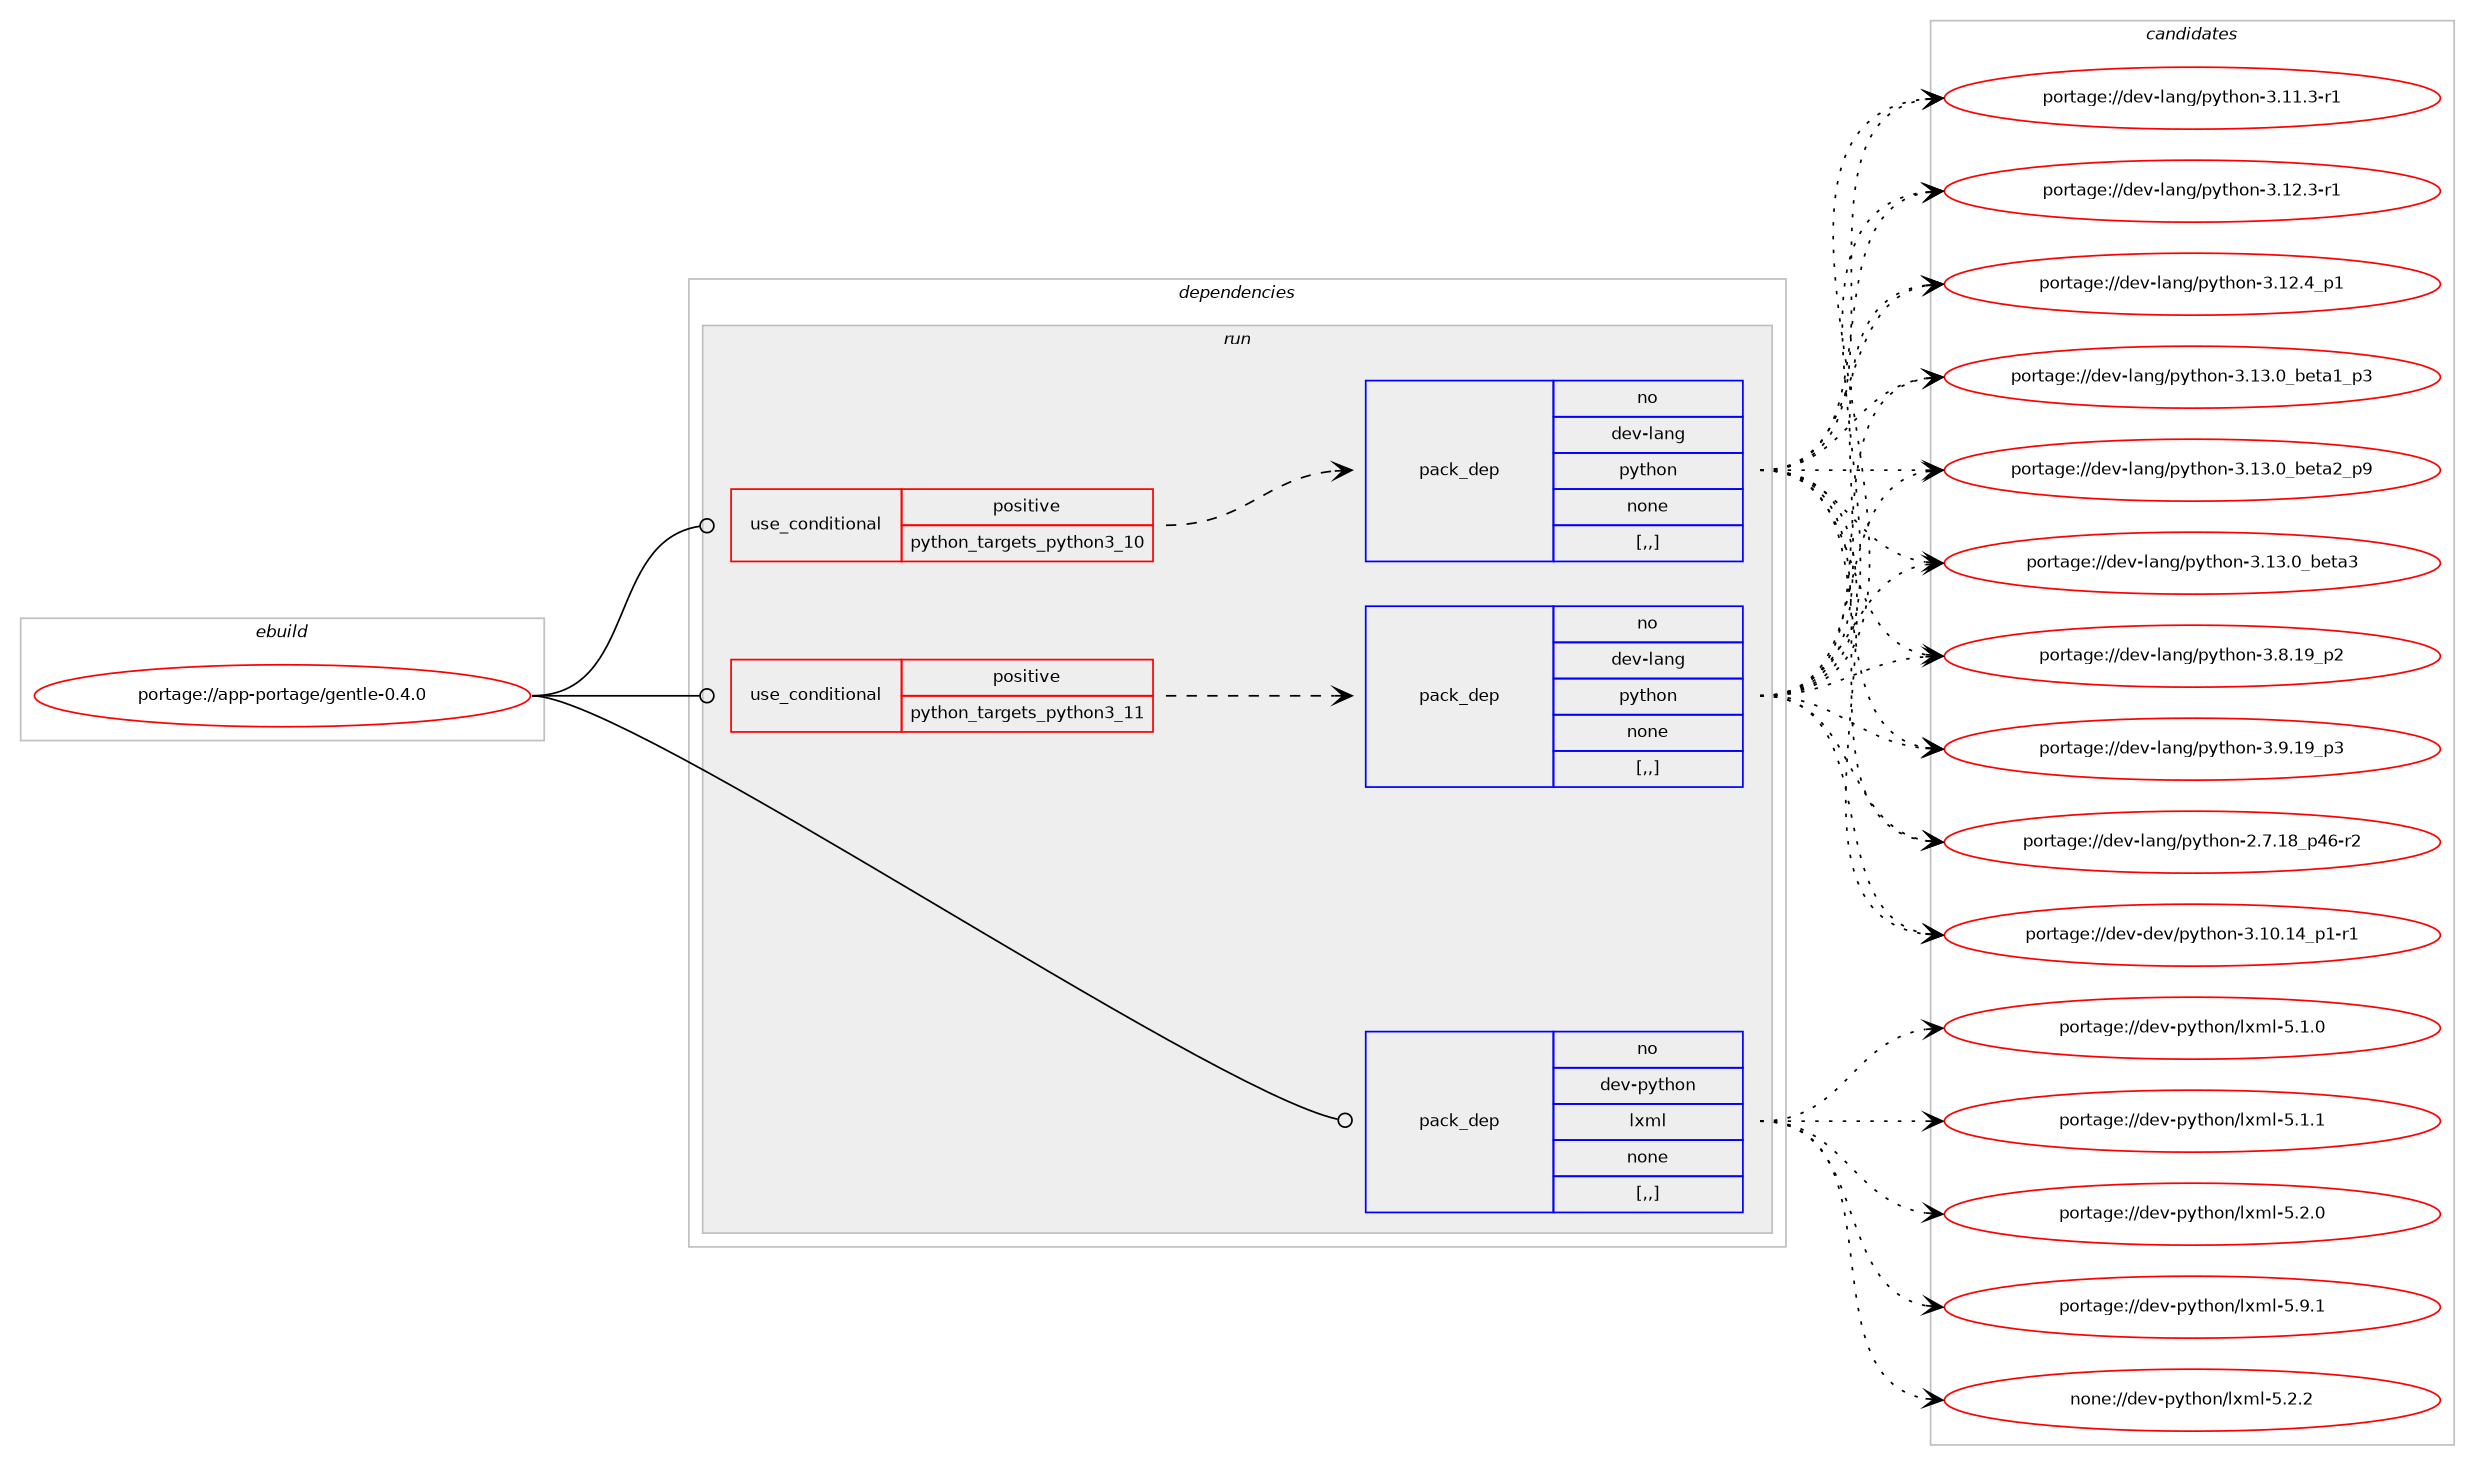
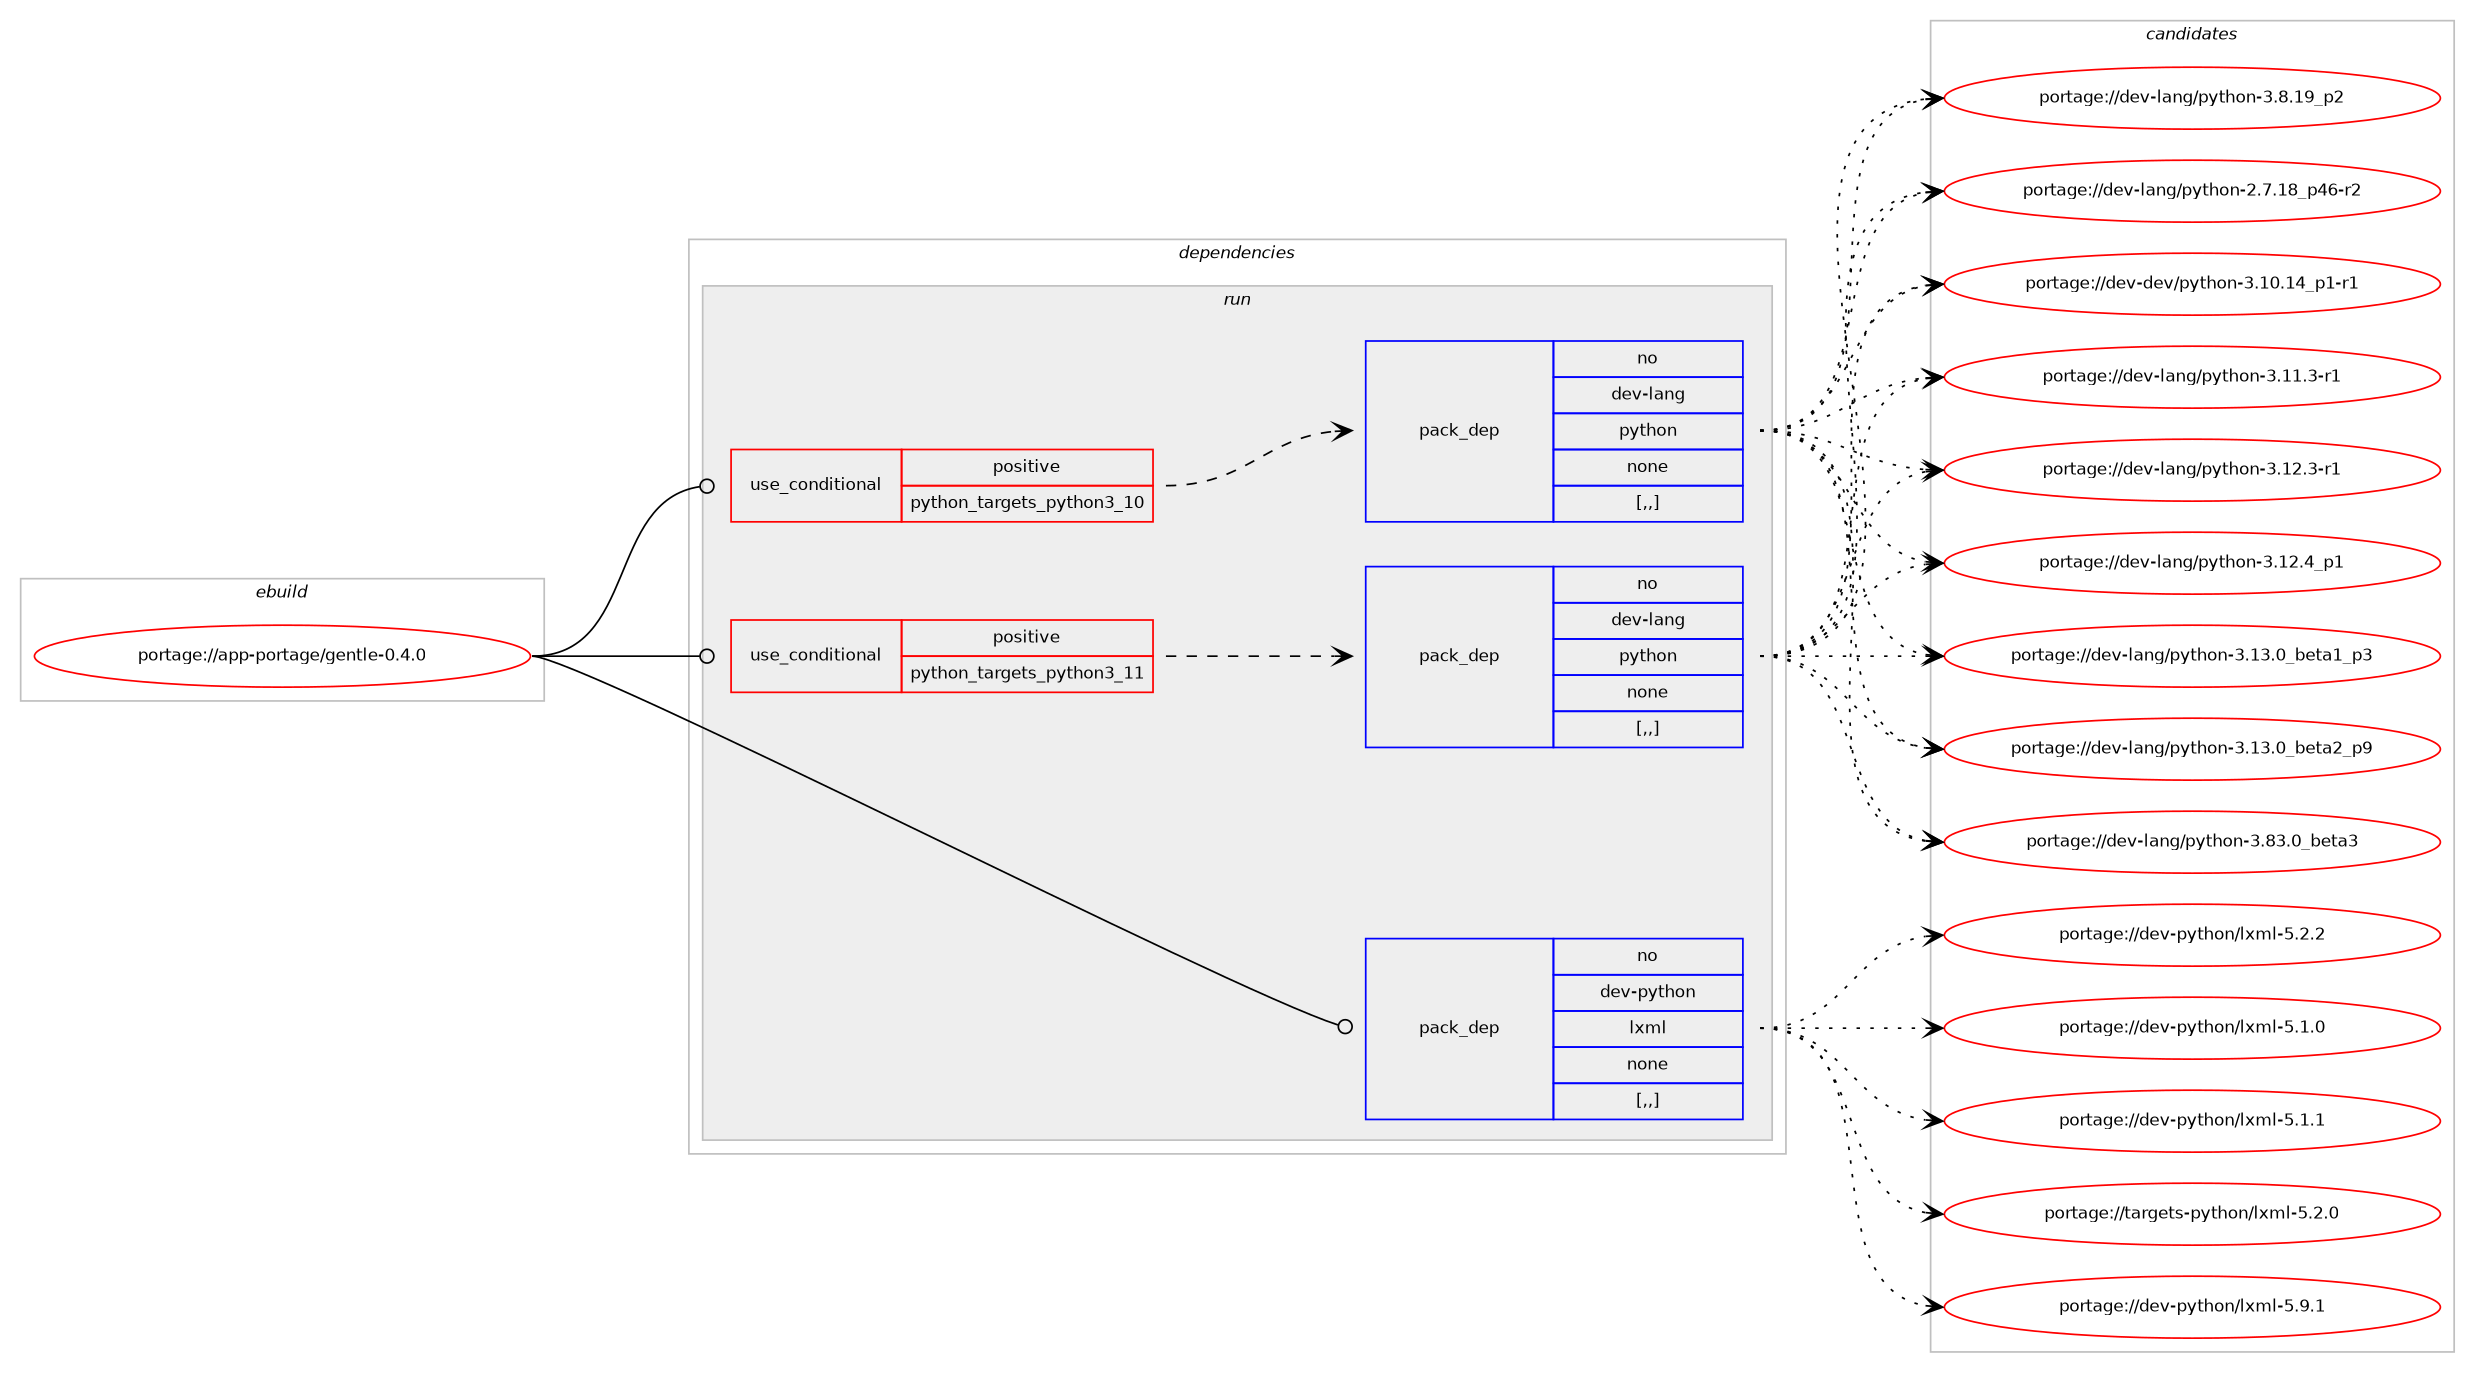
(2192, 563) -> (2192, 842)
(2192, 749) -> none
(2192, 1214) -> (2192, 1214)
(2192, 1400) -> (2192, 935)
